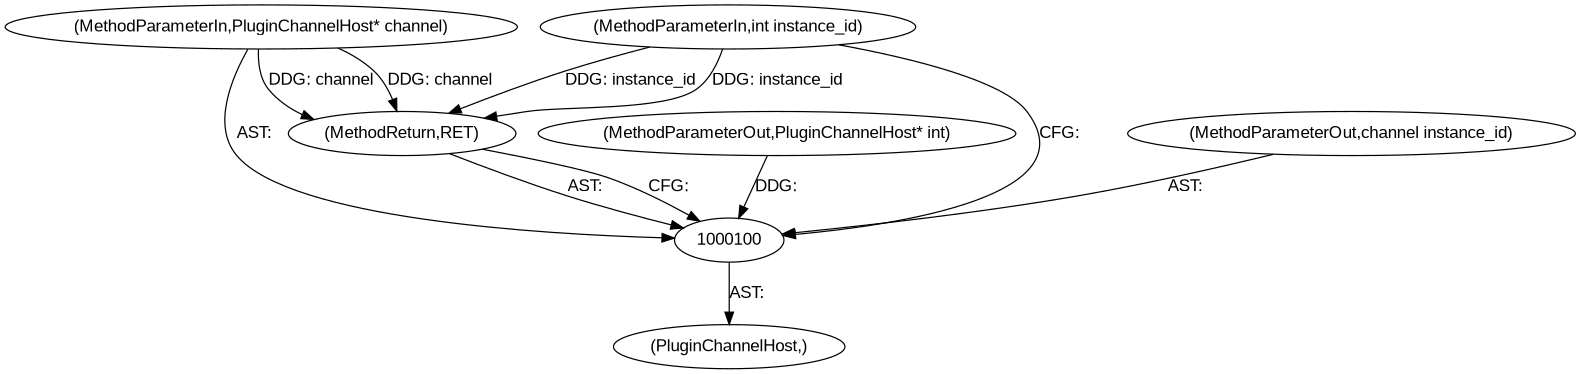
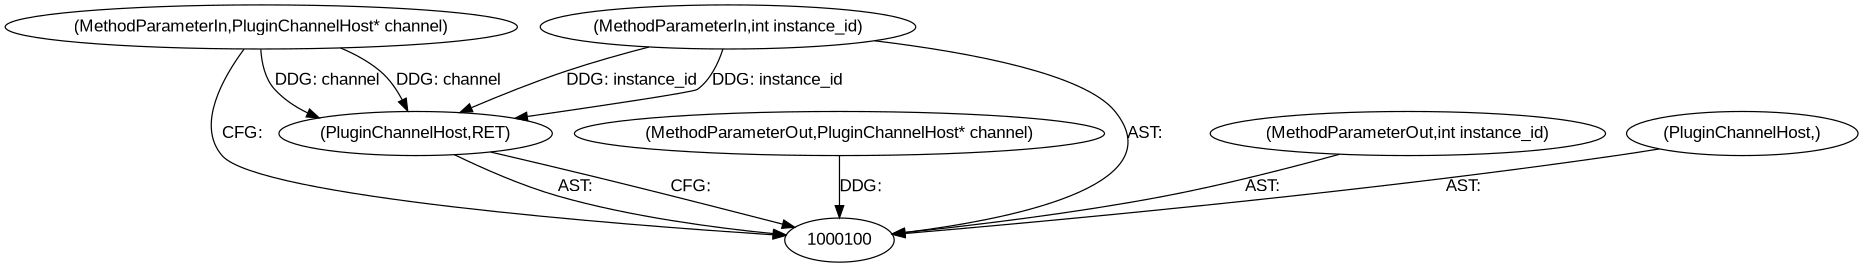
(257, 134) -> (245, 134)
(402, 134) -> (416, 134)
(777, 134) -> (839, 134)
(1062, 134) -> (1148, 134)
(1352, 134) -> (1408, 134)
(729, 287) -> (1283, 197)
